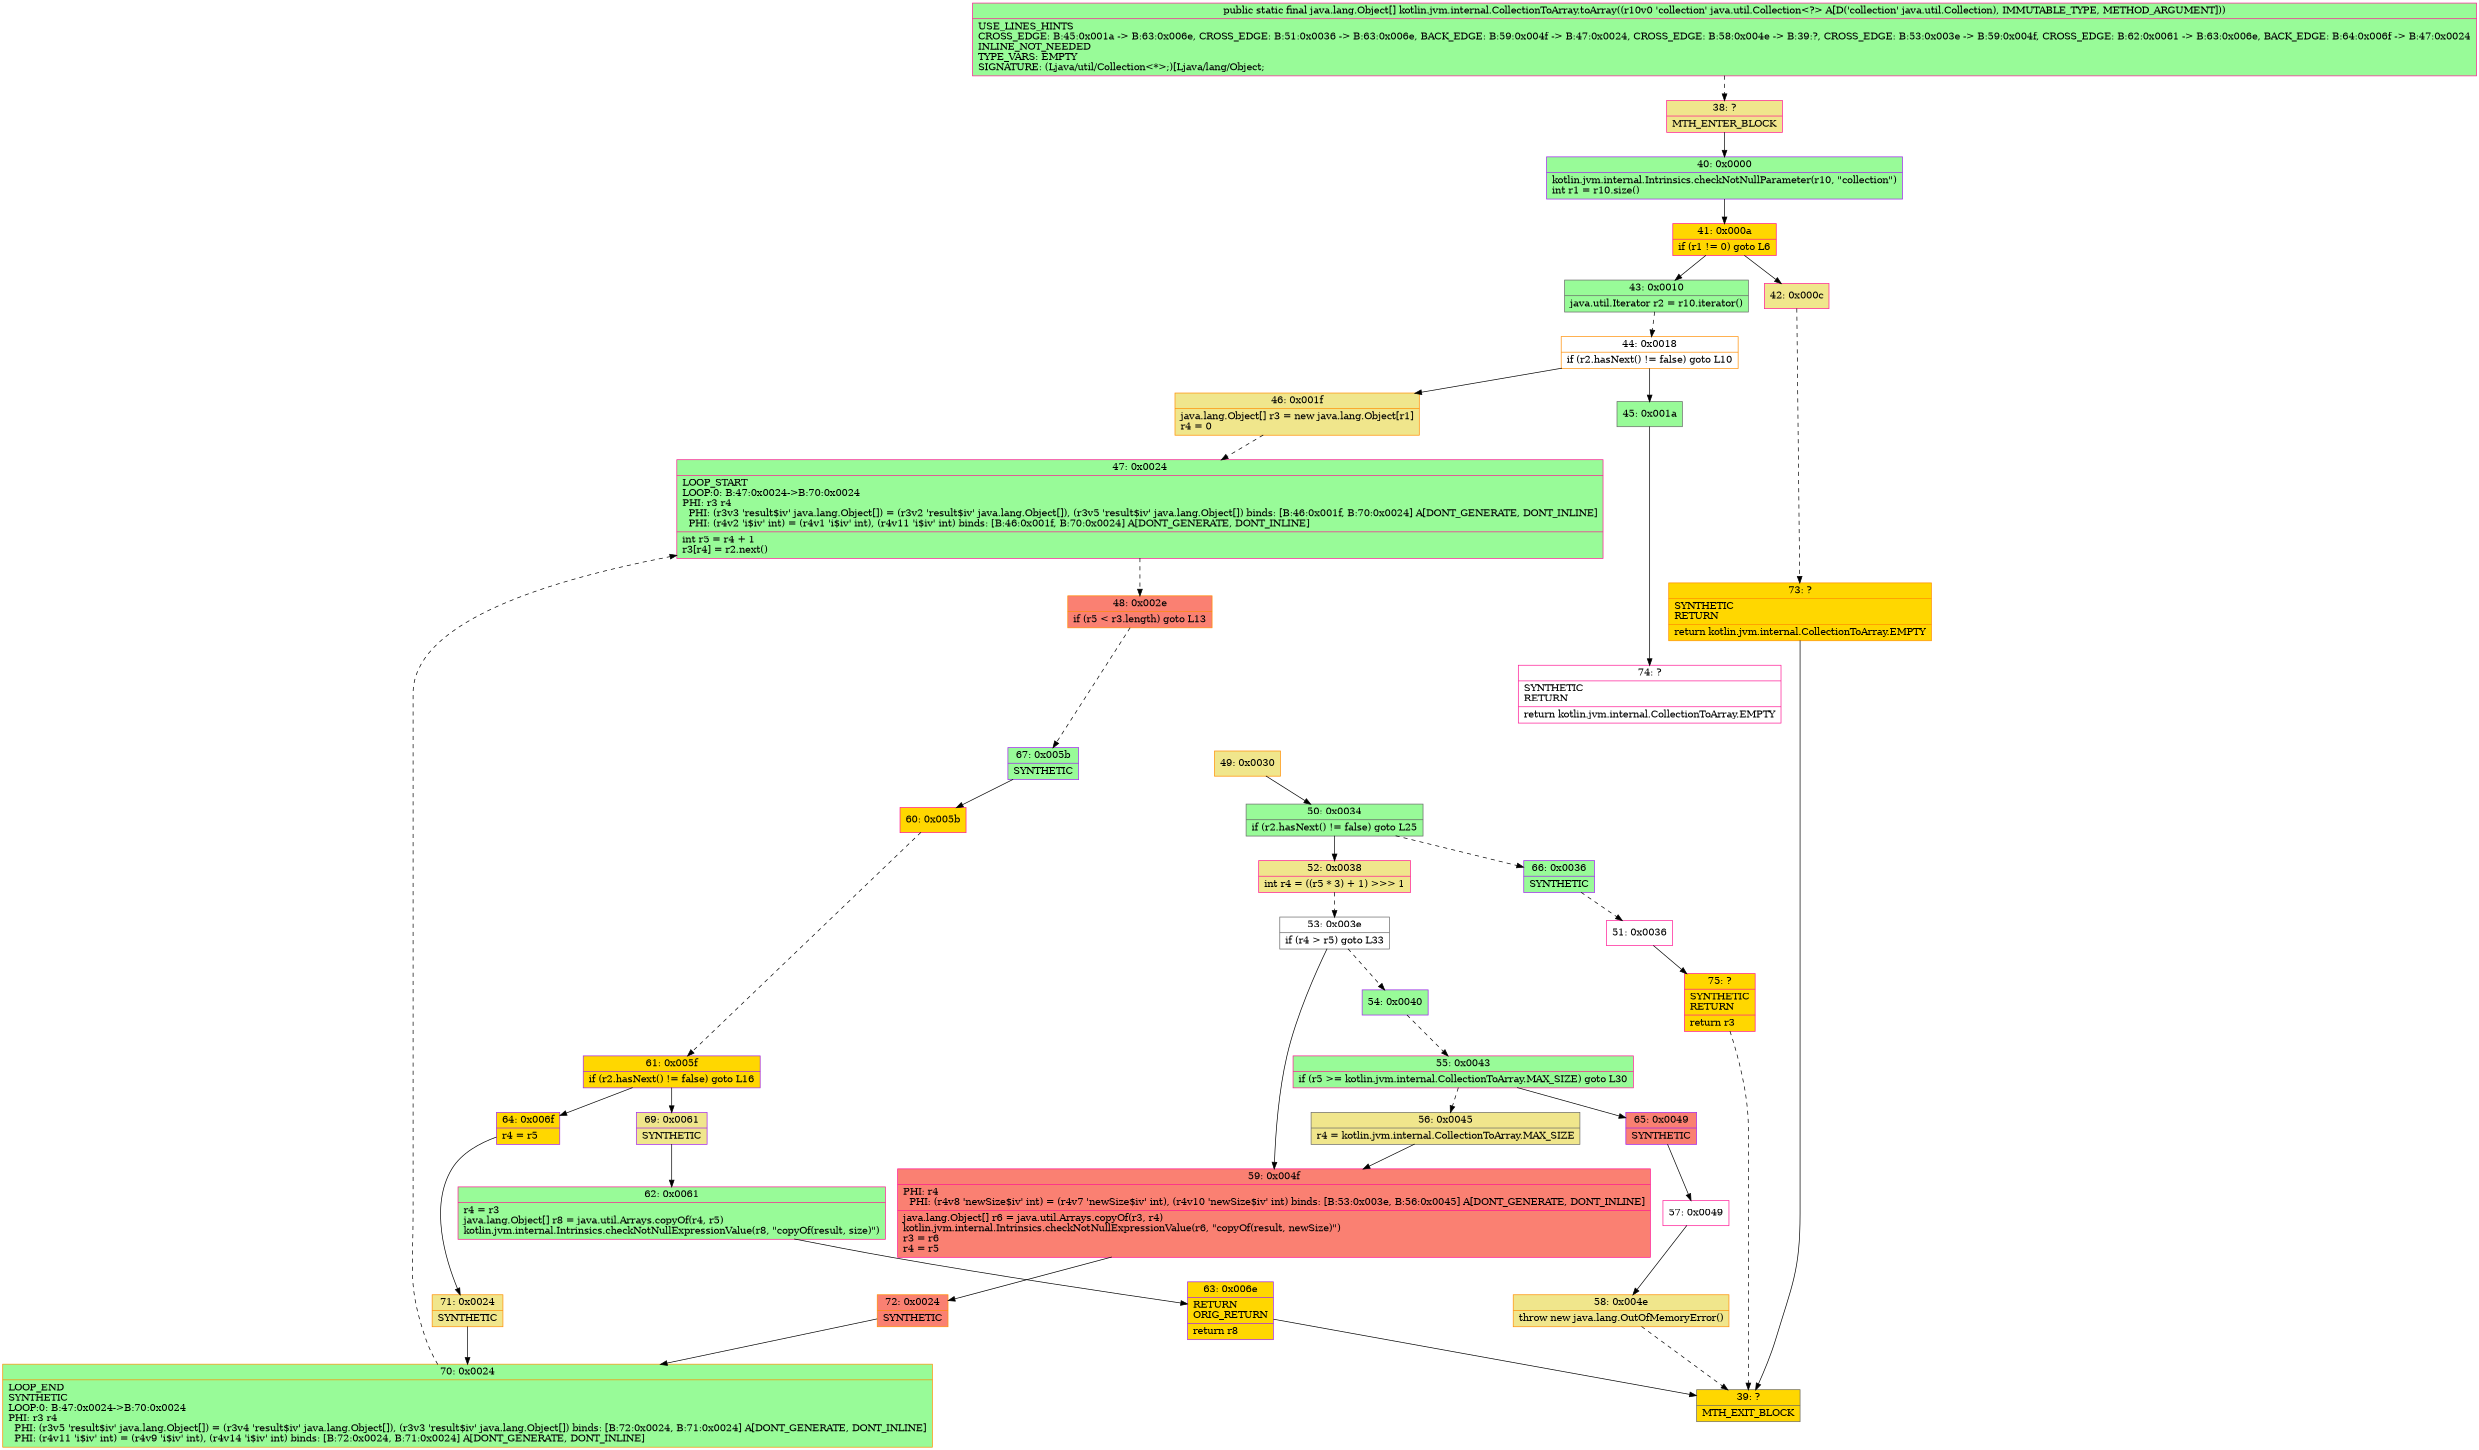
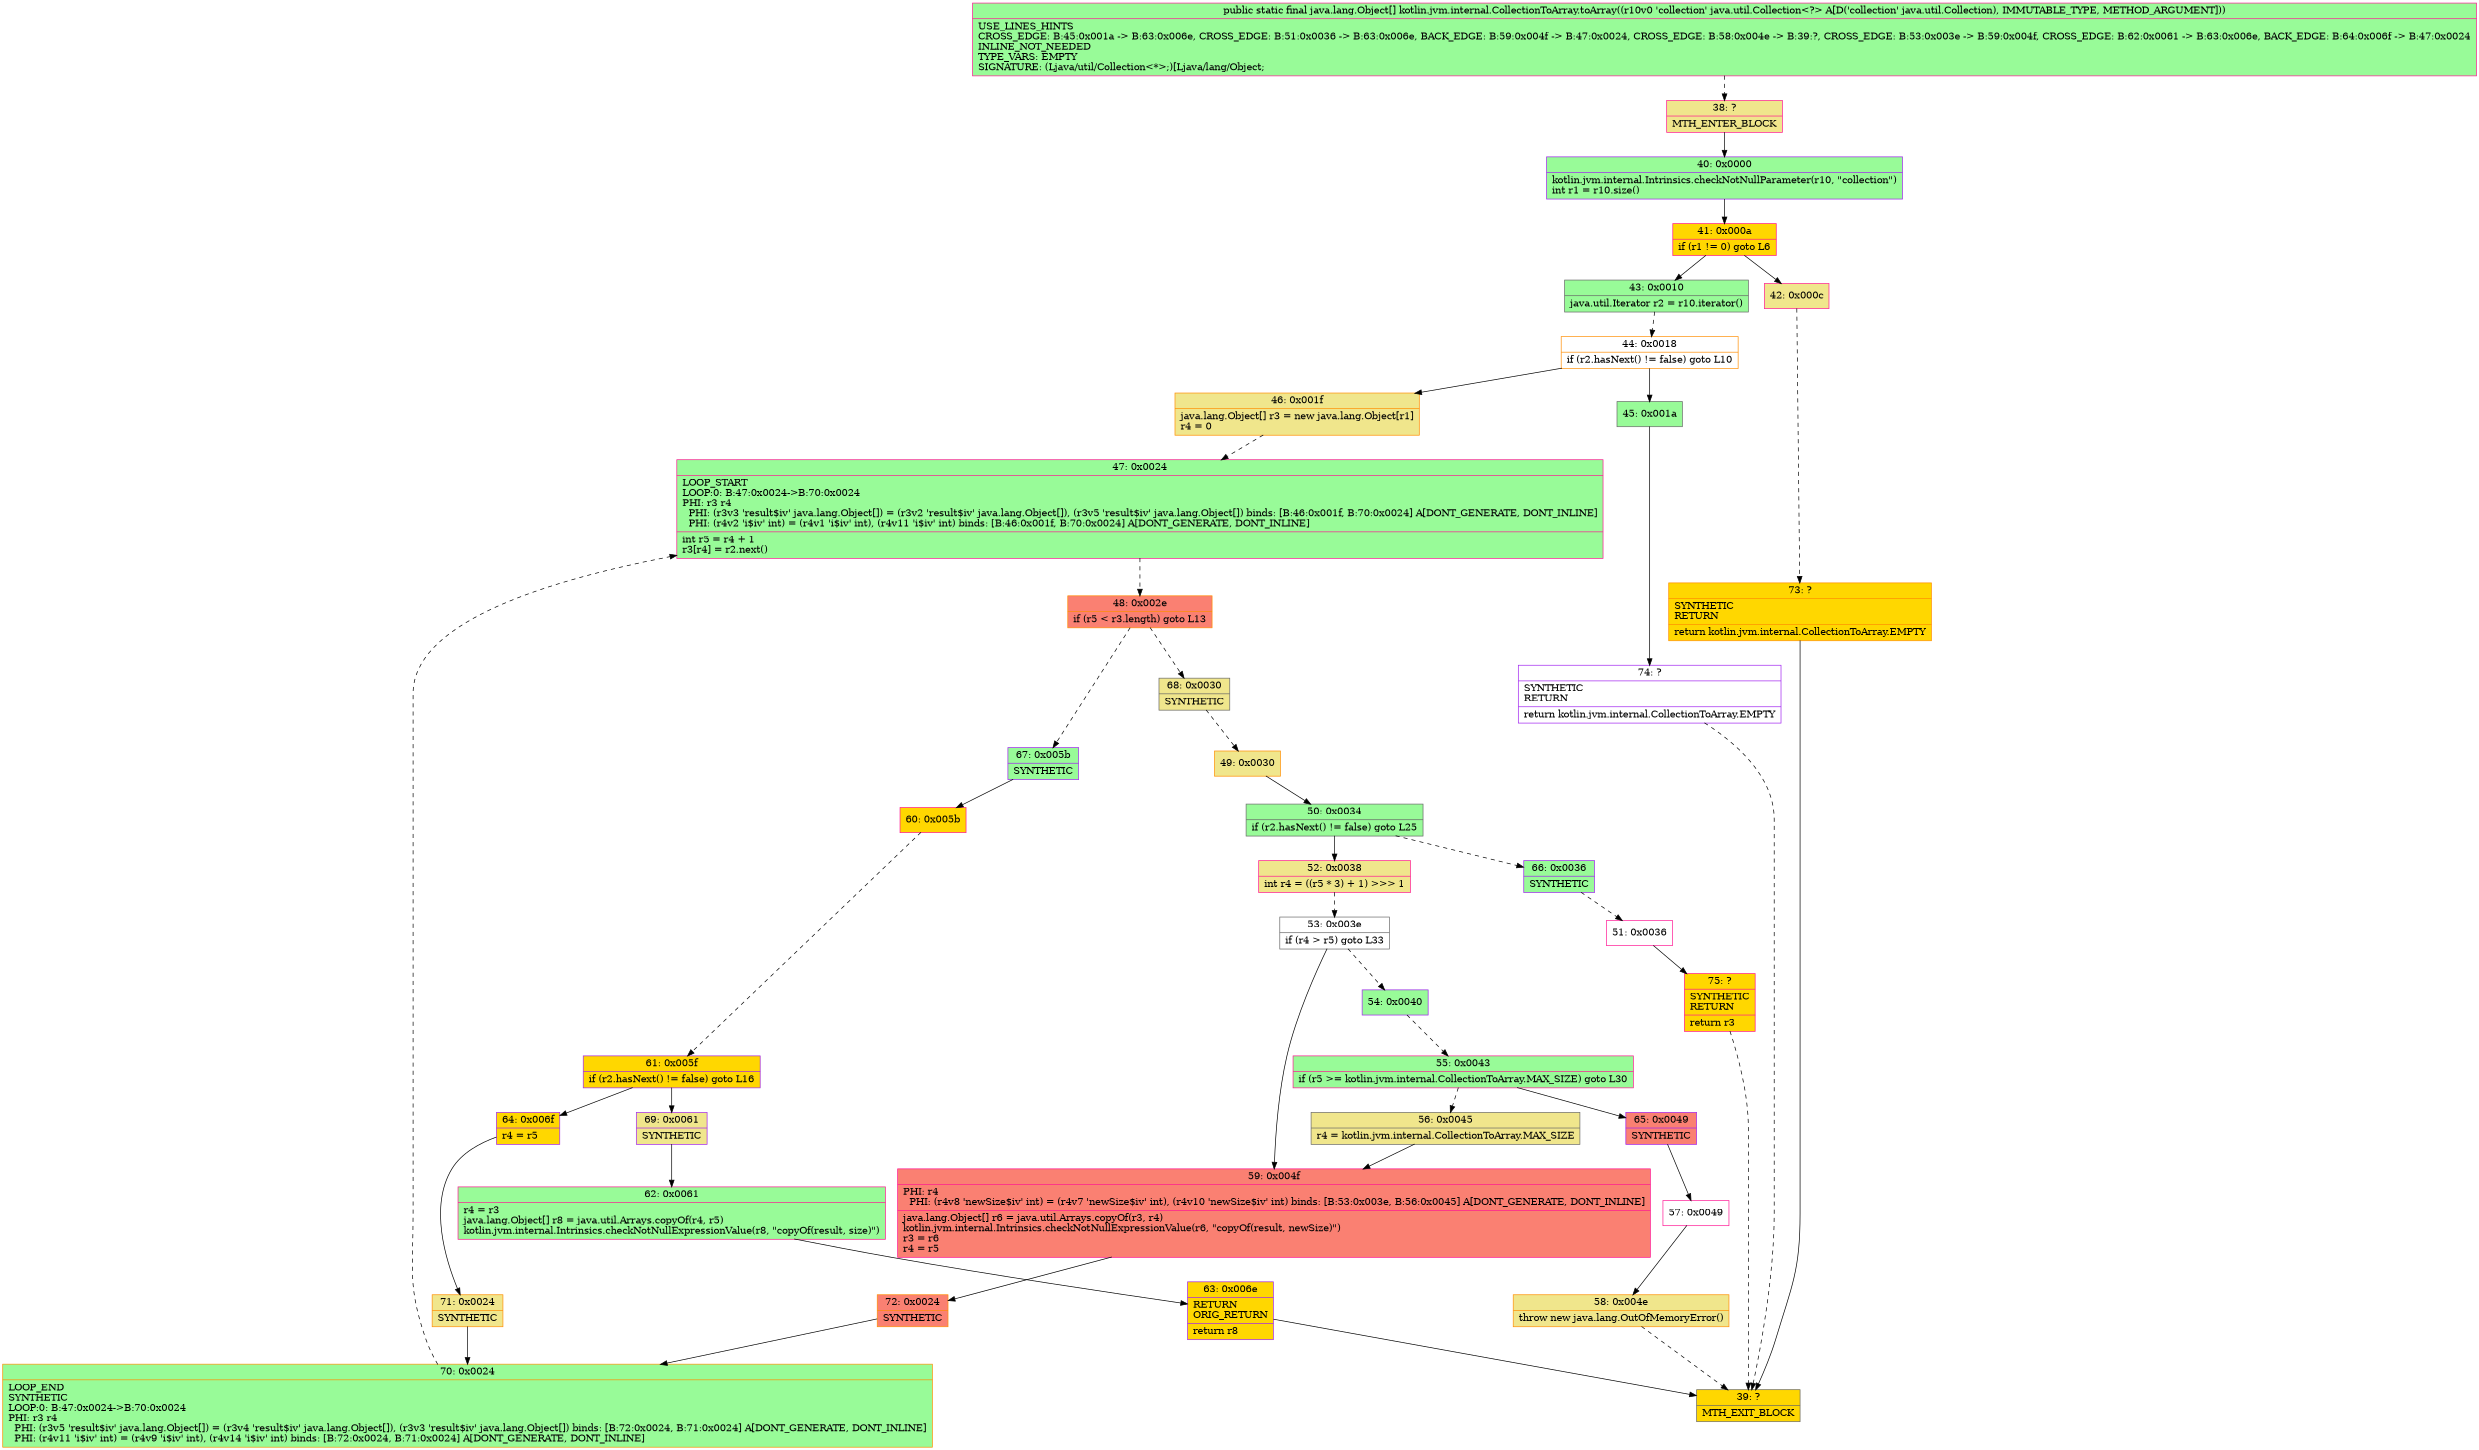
none -> (1194, 694)
(1650, 694) -> (1650, 694)
none -> (1774, 1040)
